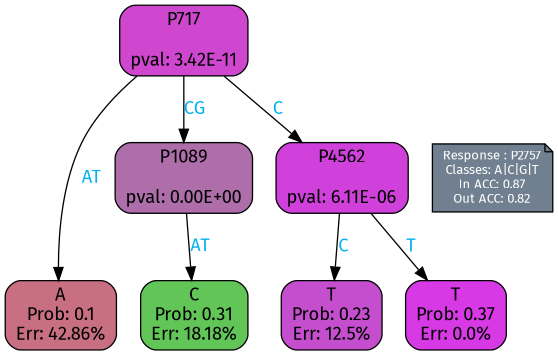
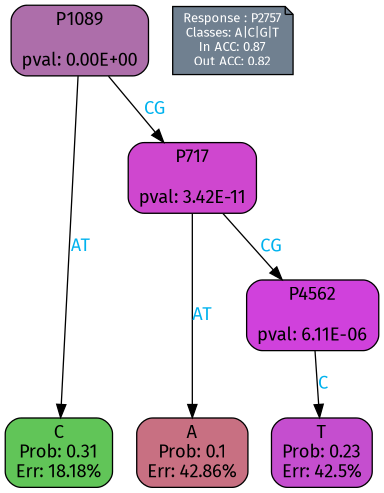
(184, 103) -> (132, 104)
(278, 109) -> (271, 247)
(332, 315) -> (322, 453)
(456, 315) -> none
